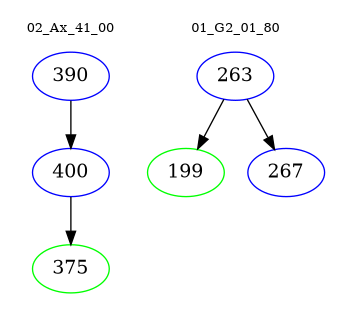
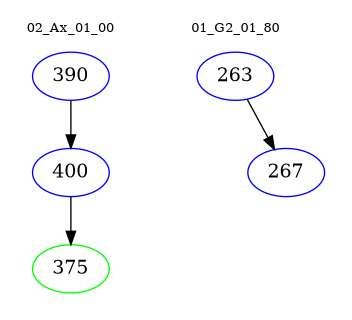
(71, 29) -> (71, 29)
(186, 173) -> none
